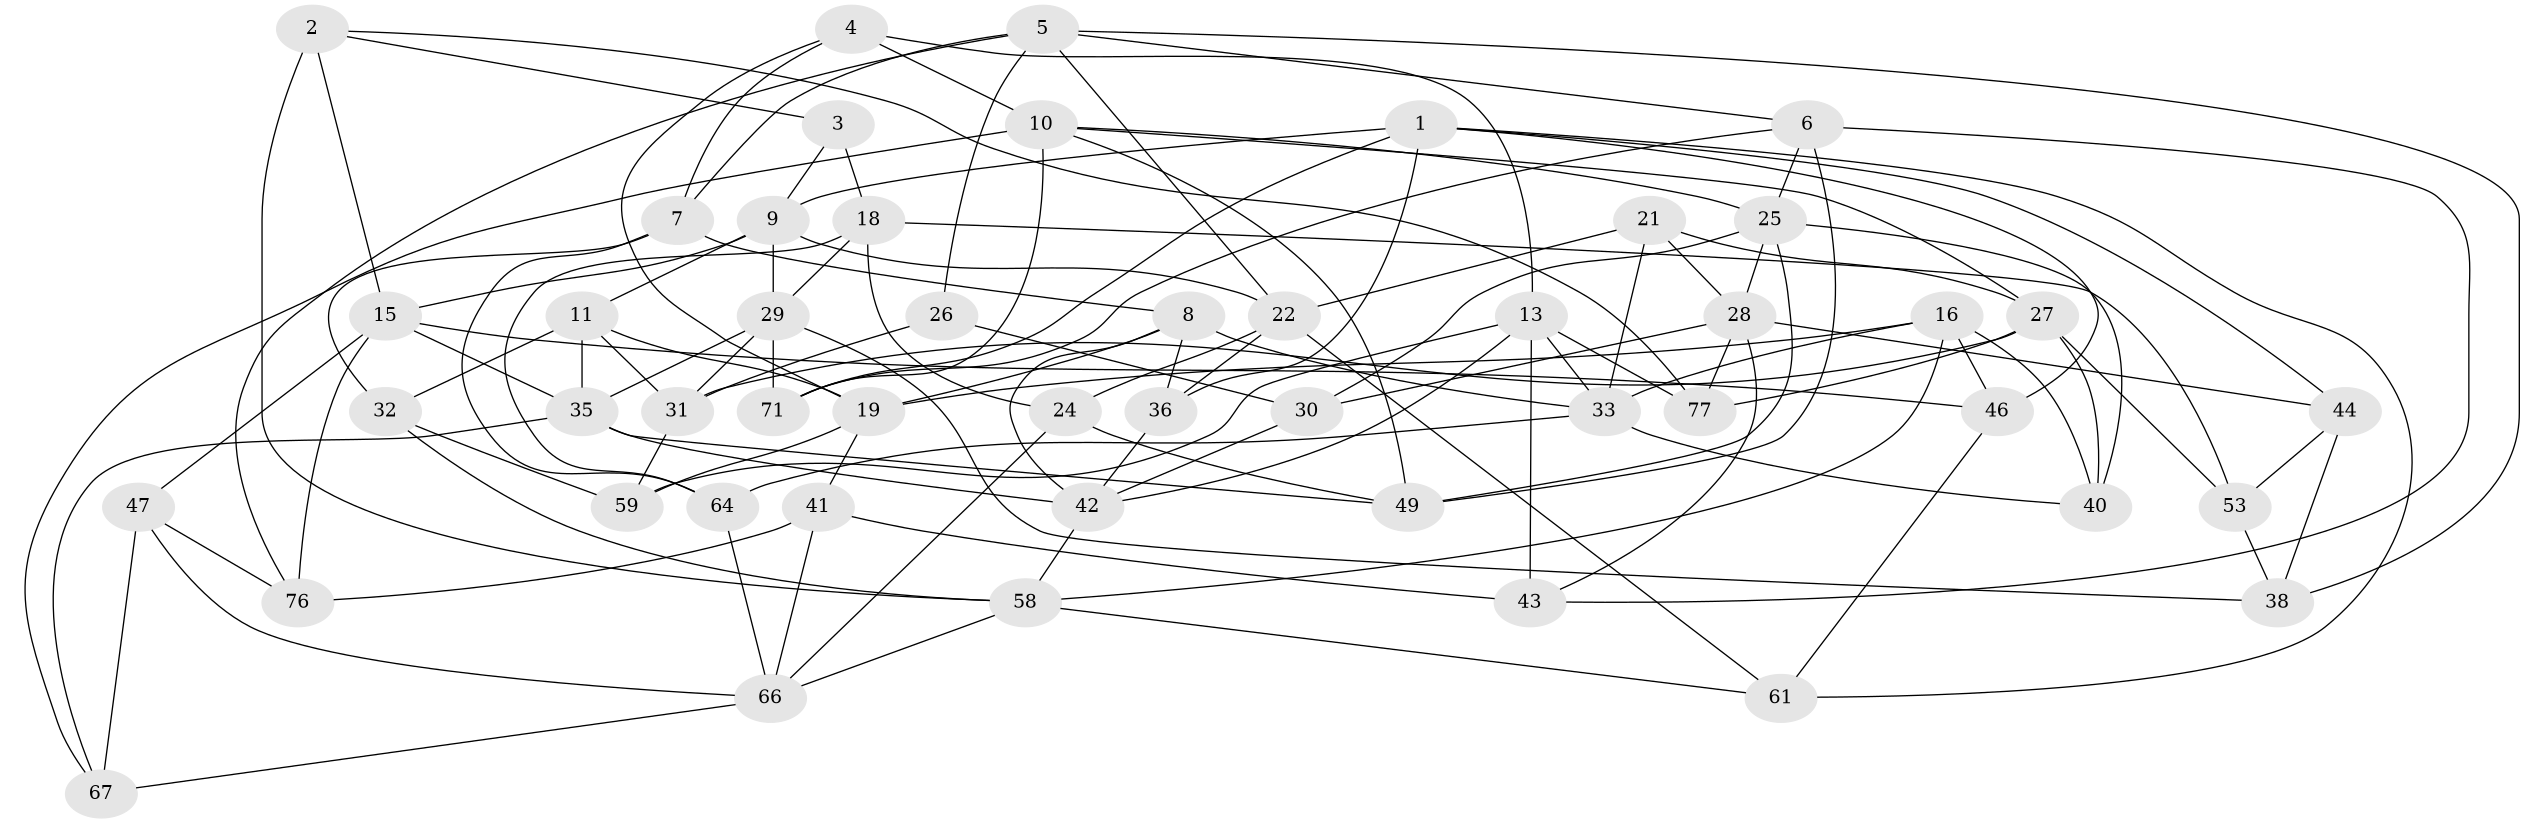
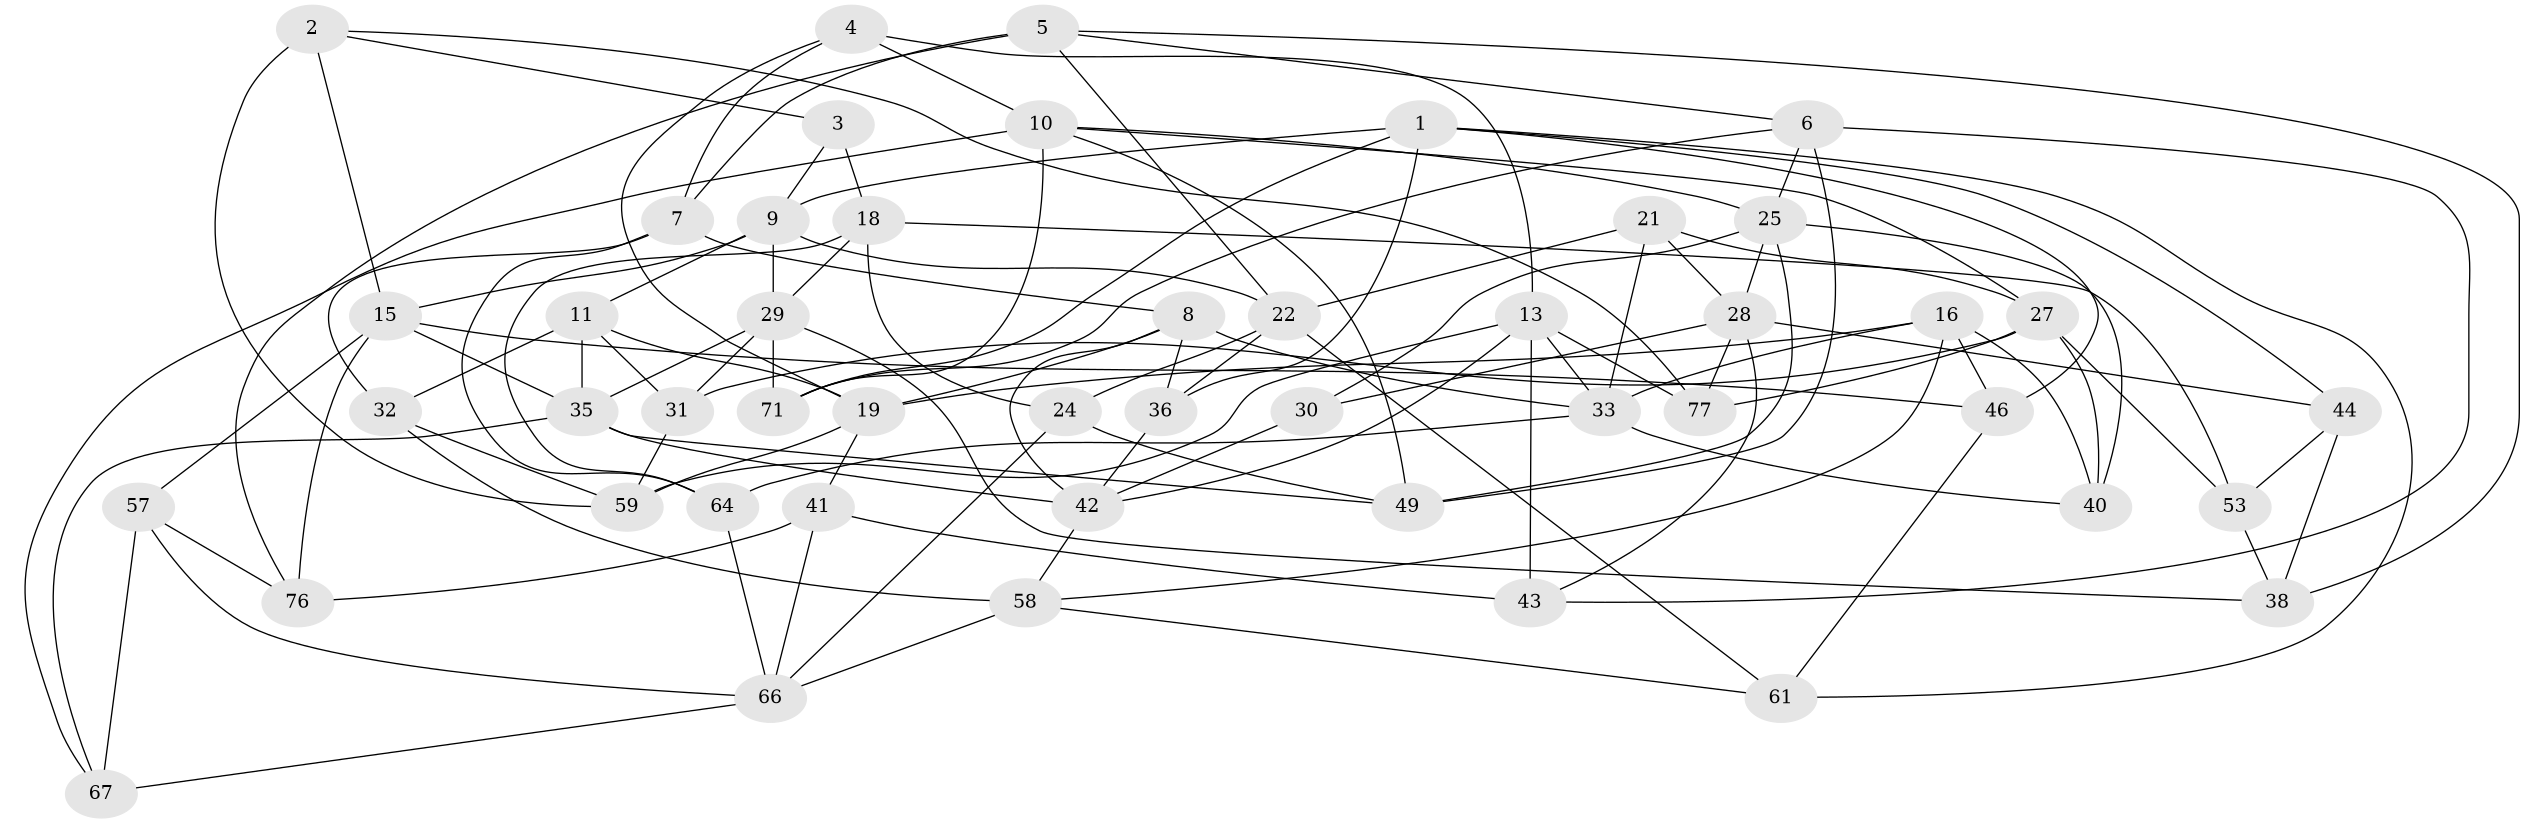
(942, 316) -> none
(139, 507) -> (139, 507)
(422, 528) -> (272, 371)
